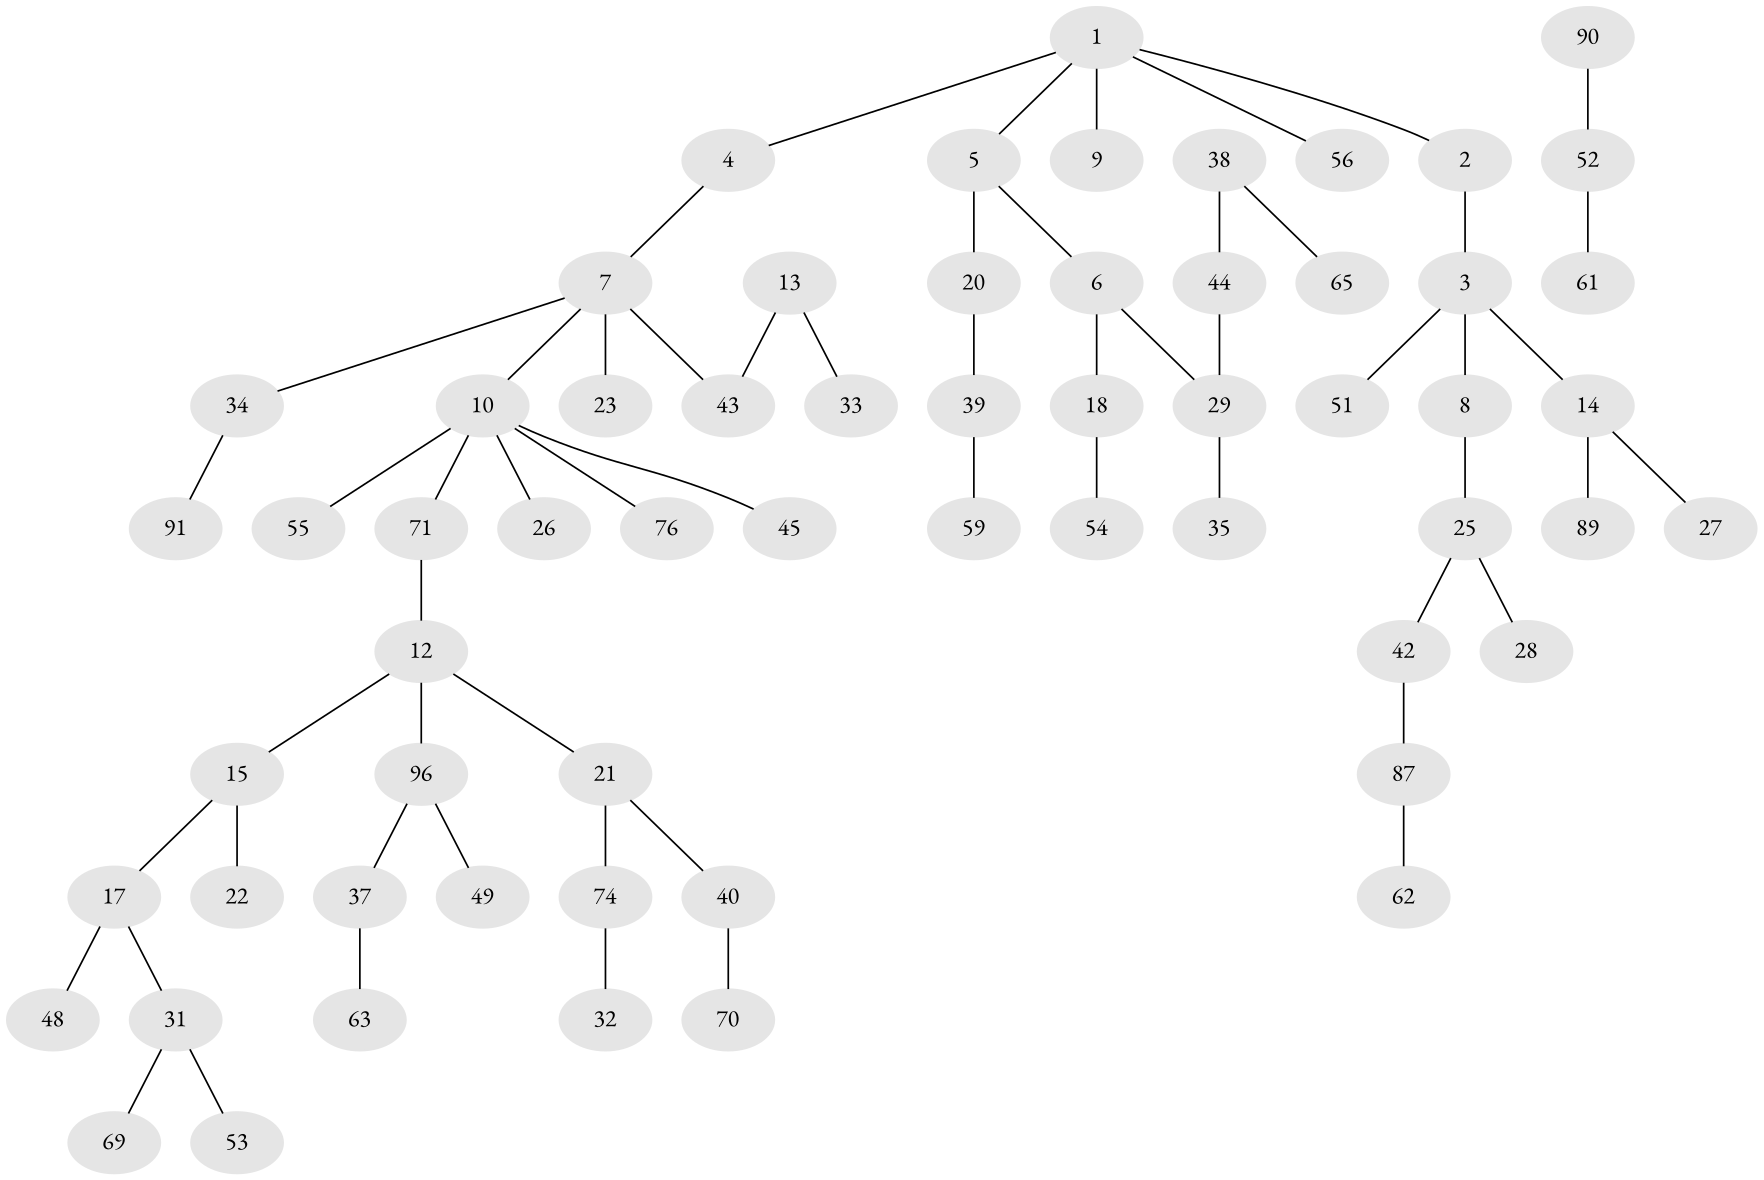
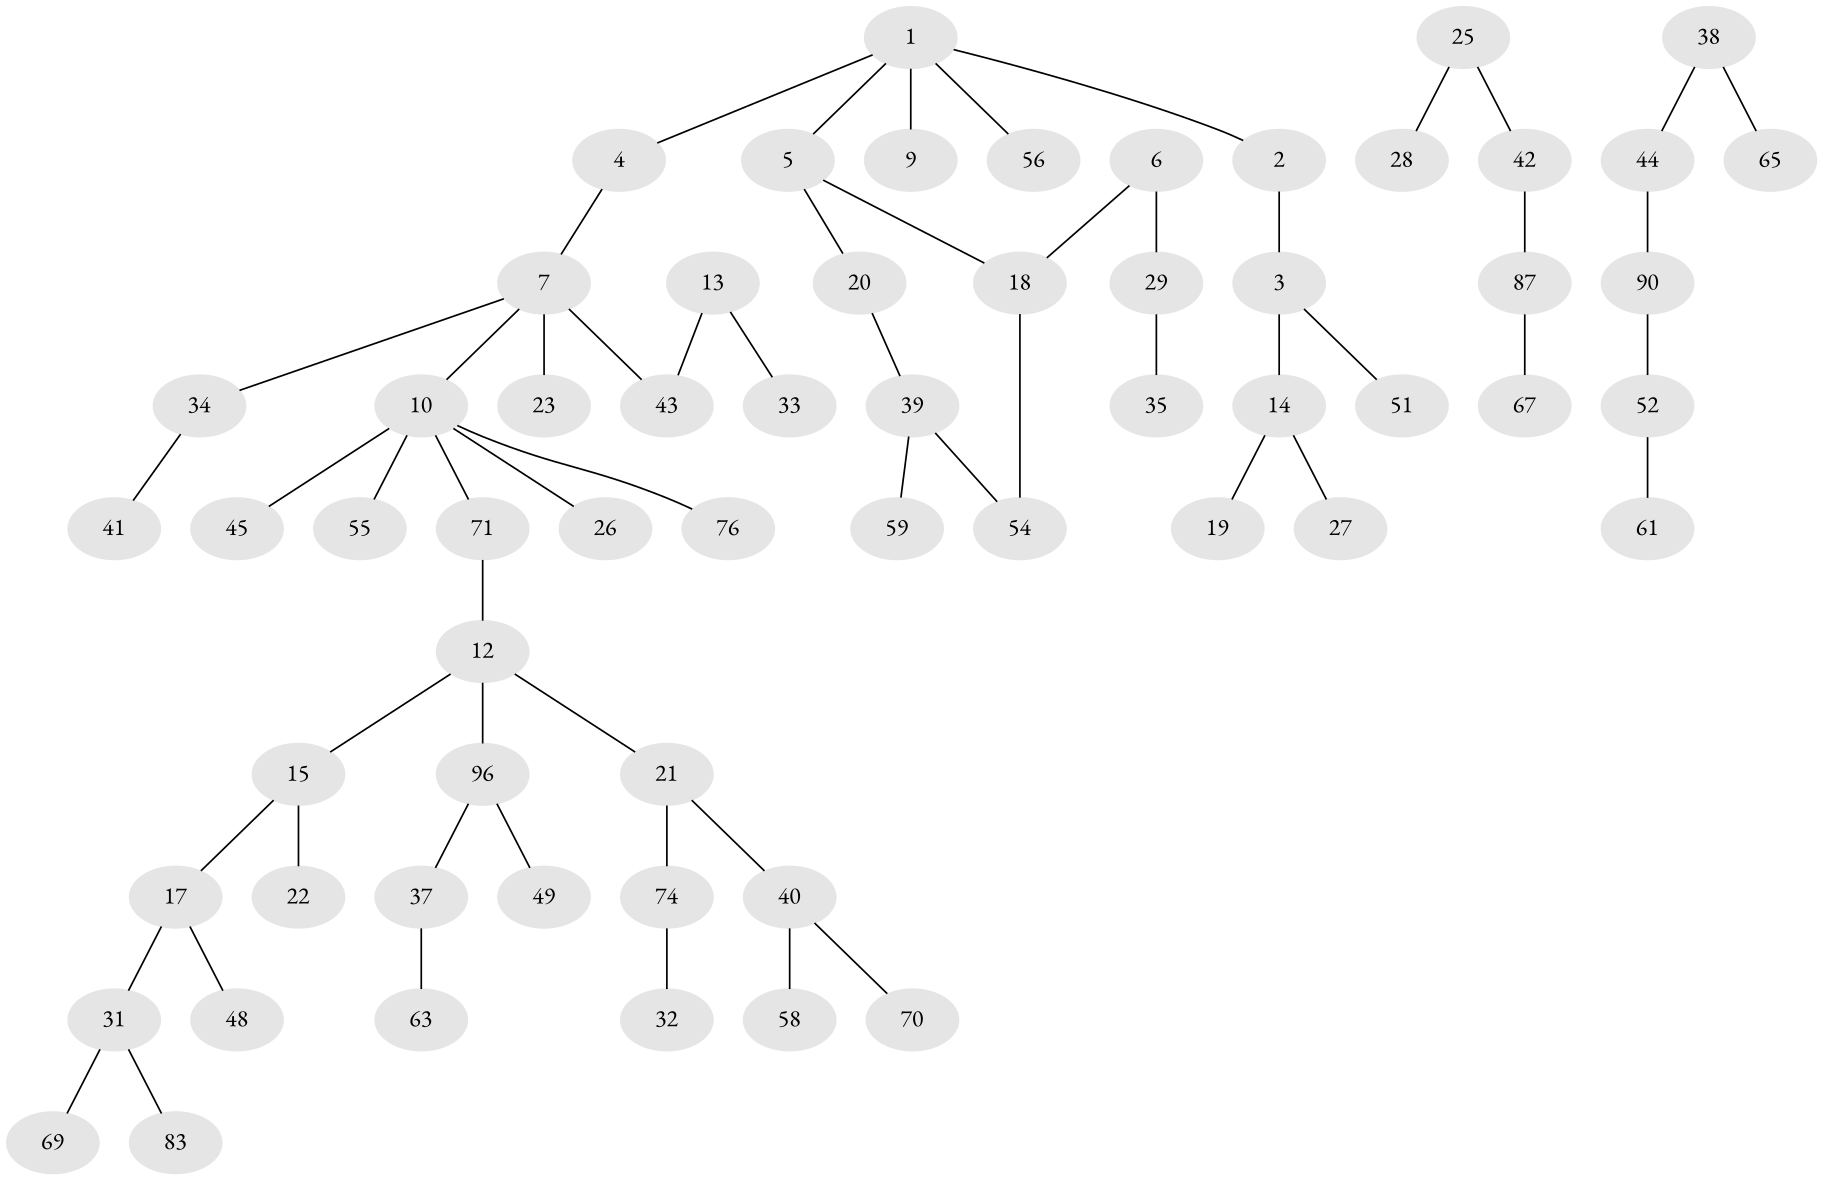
(1035, 222) -> (904, 222)
(1219, 345) -> (1648, 222)
(1465, 406) -> none
none -> (966, 467)
(176, 529) -> (114, 529)
(1588, 529) -> (1218, 529)
(1404, 897) -> (1525, 406)
none -> (790, 1020)
(237, 1143) -> (176, 1143)
